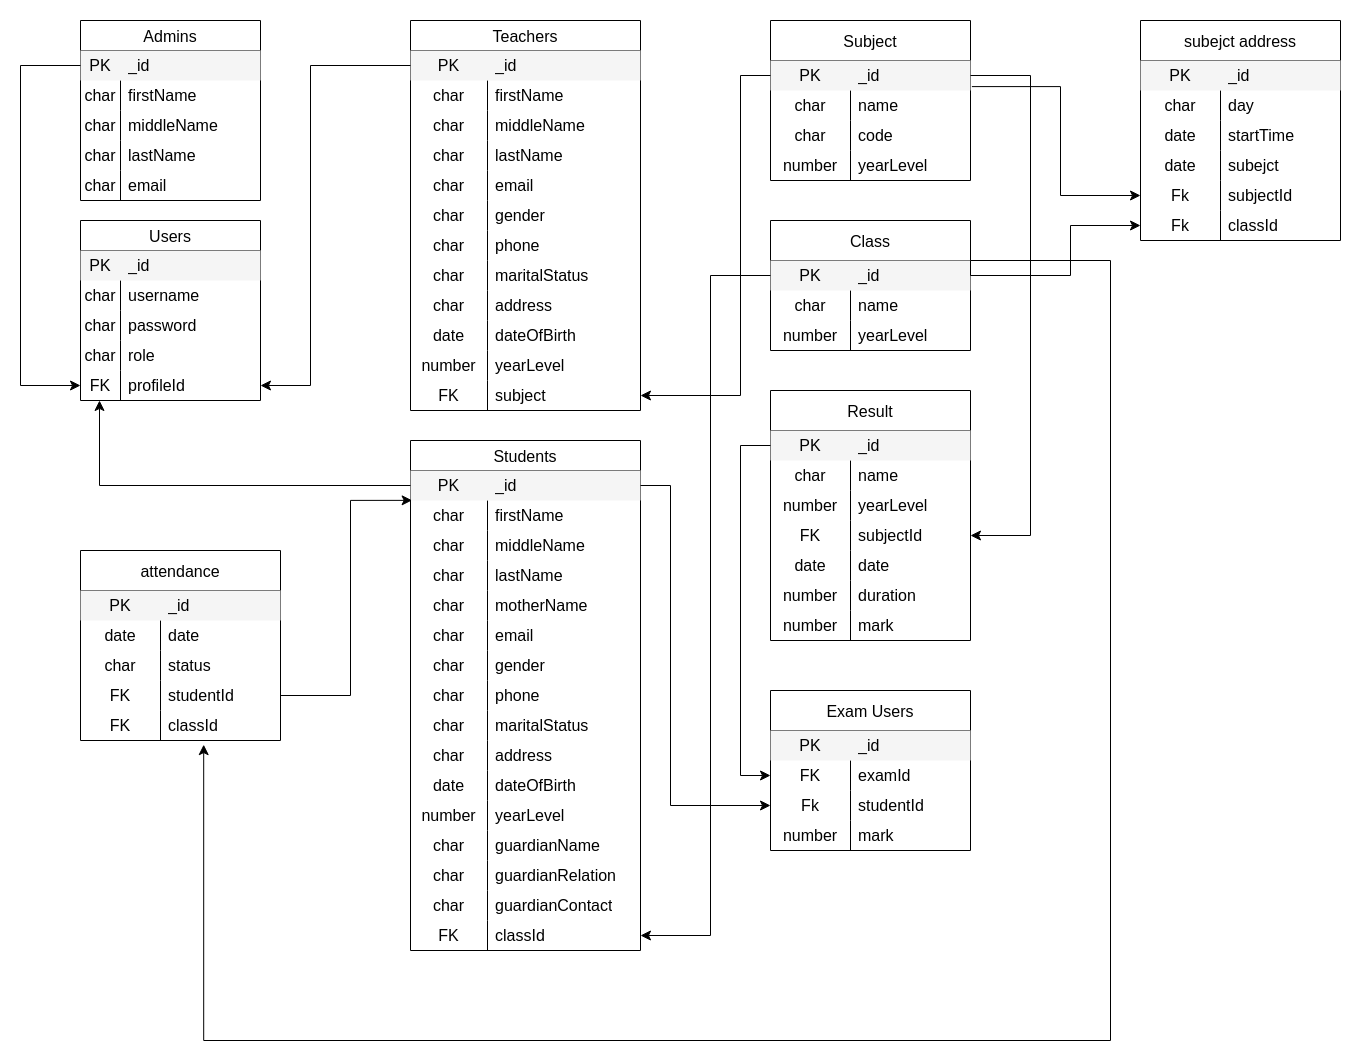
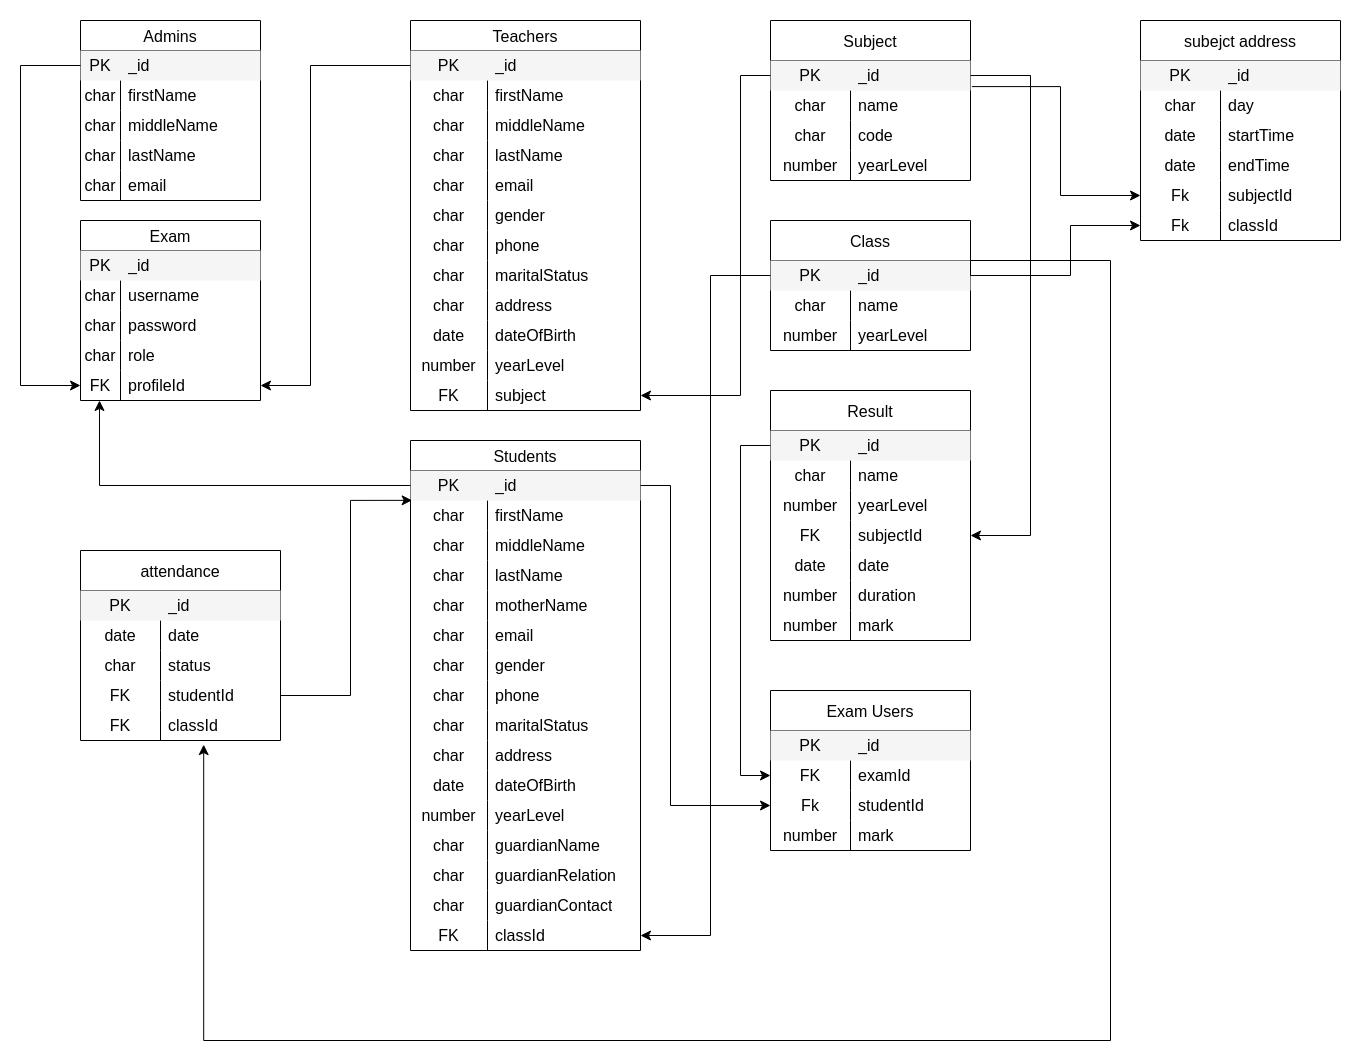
(1260, 166) -> (1258, 166)
(170, 237) -> (170, 237)
